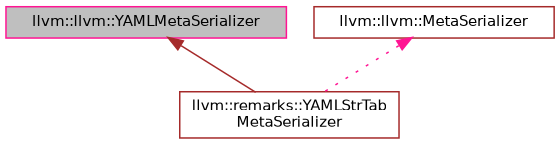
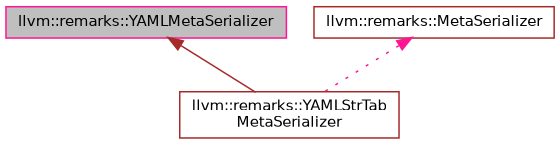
(146, 22) -> (146, 22)
(434, 22) -> (434, 22)
